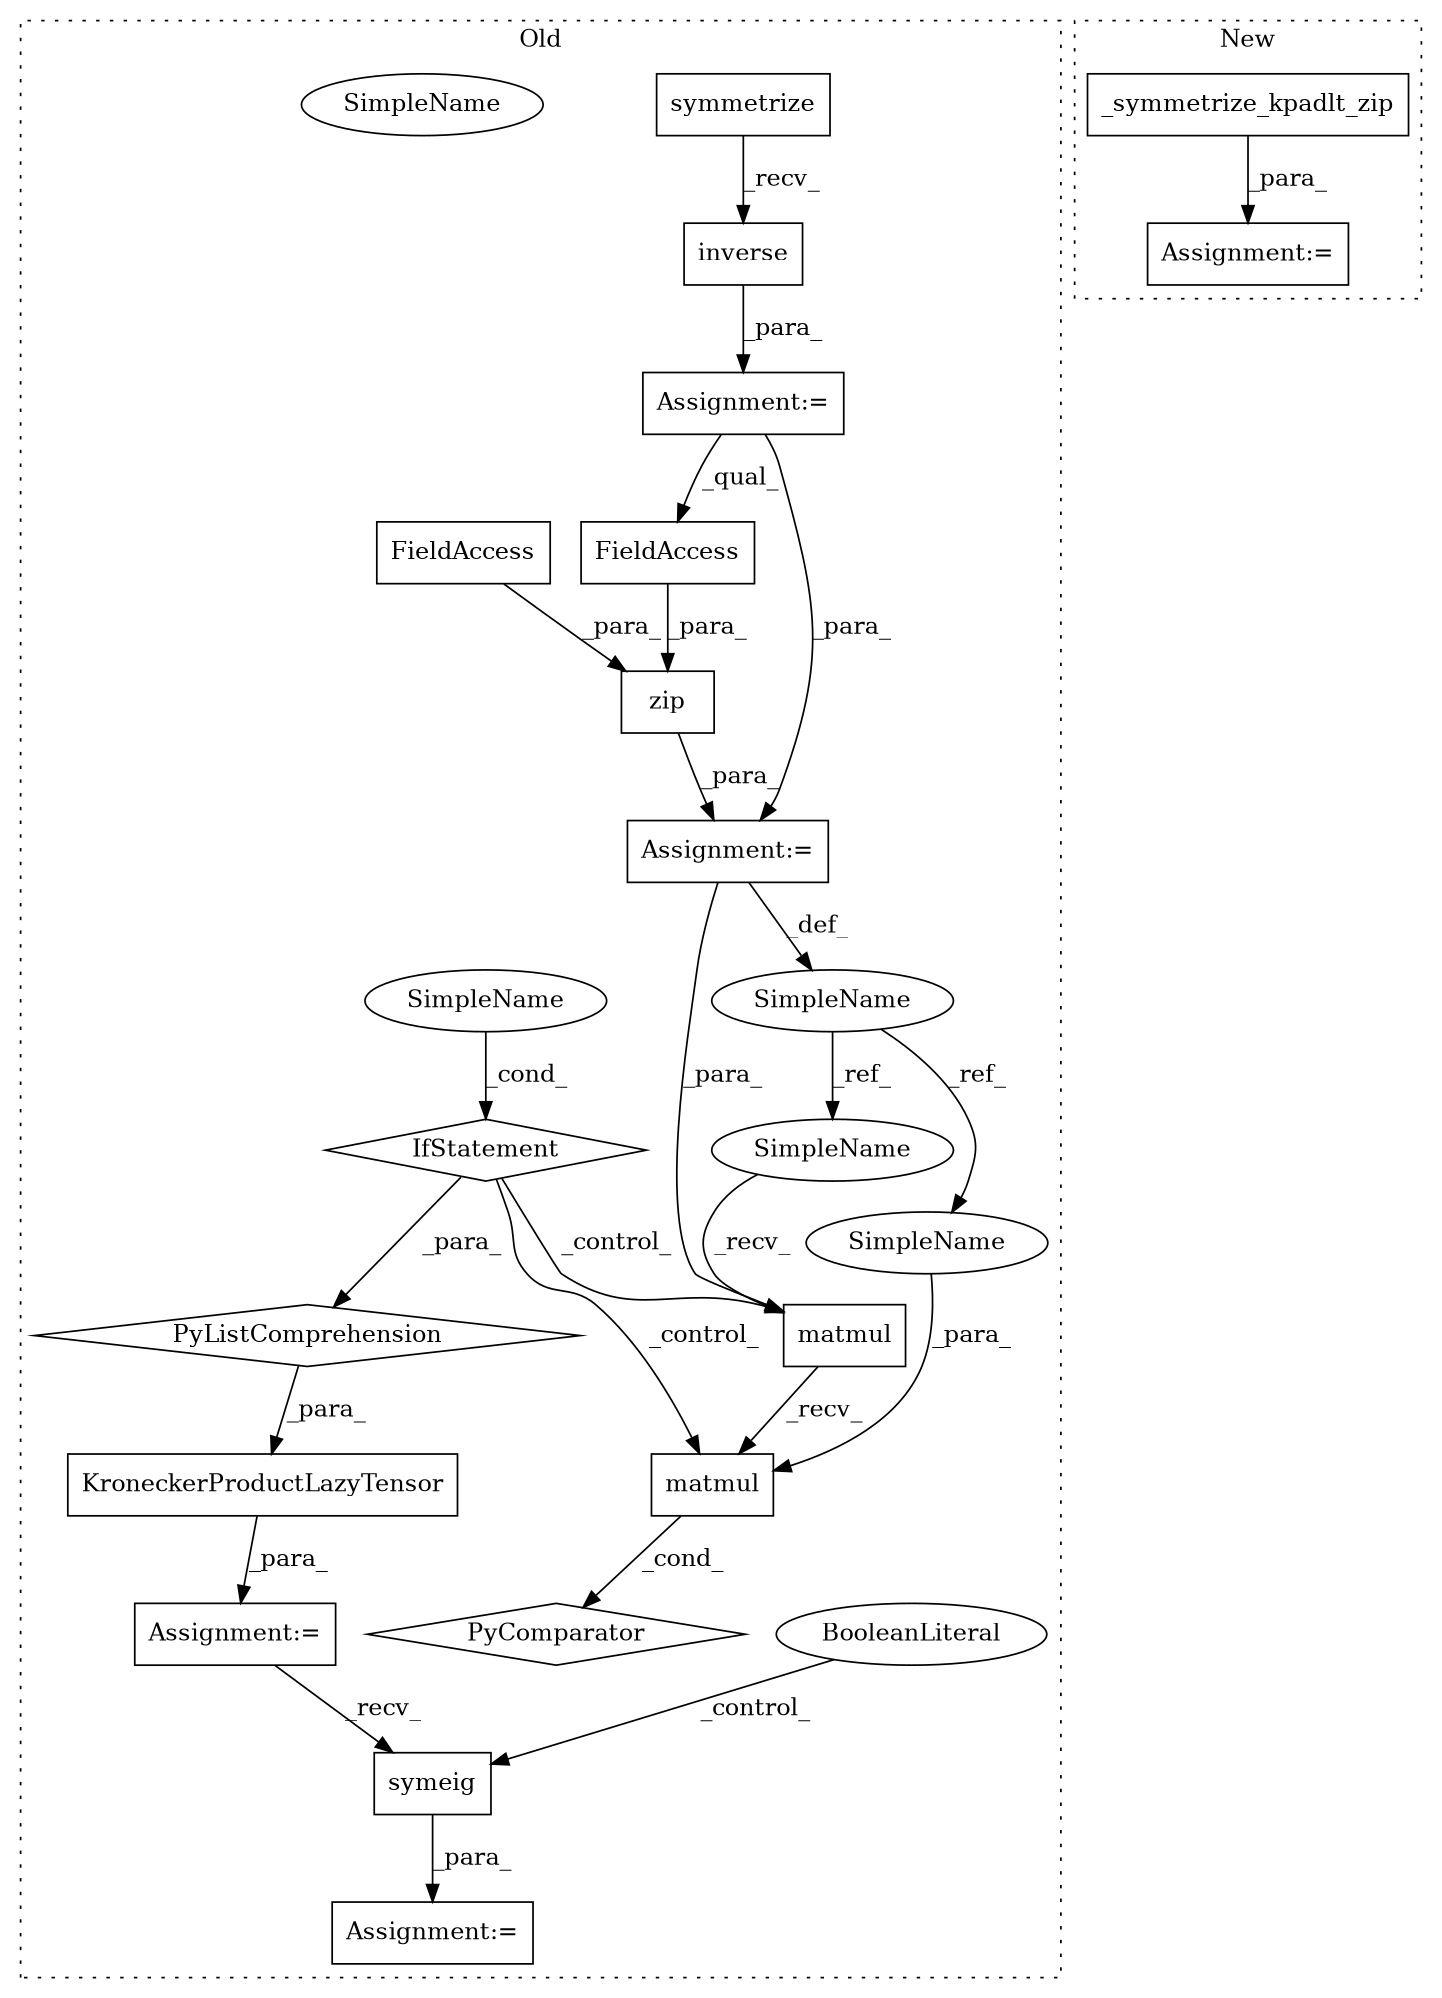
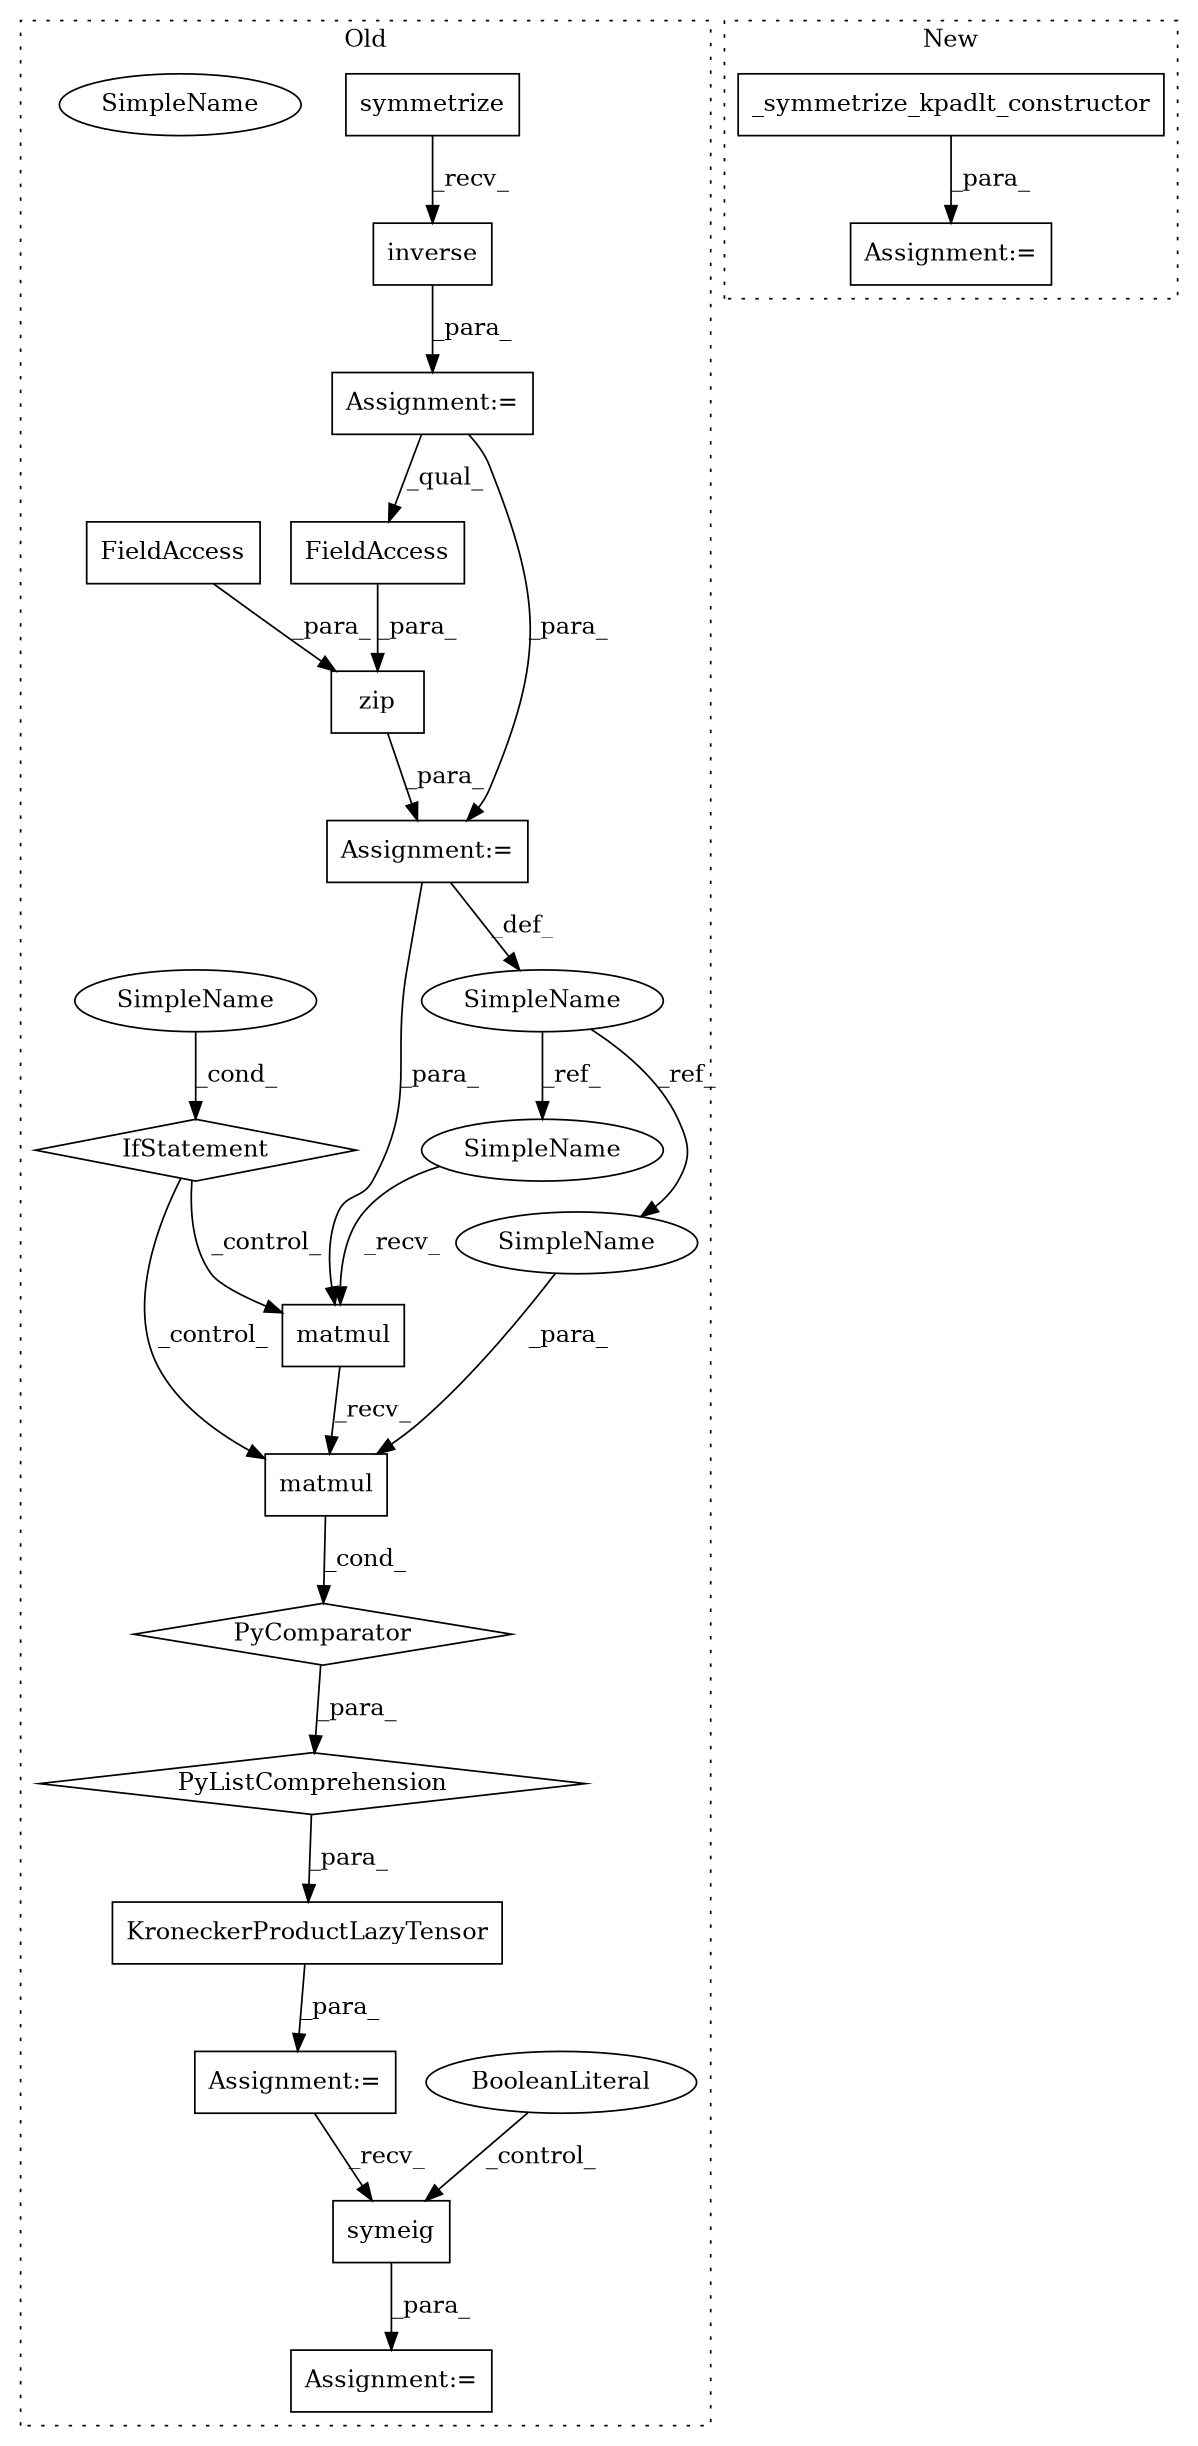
(1248, 105) -> (951, 105)
(403, 1236) -> (318, 1701)
